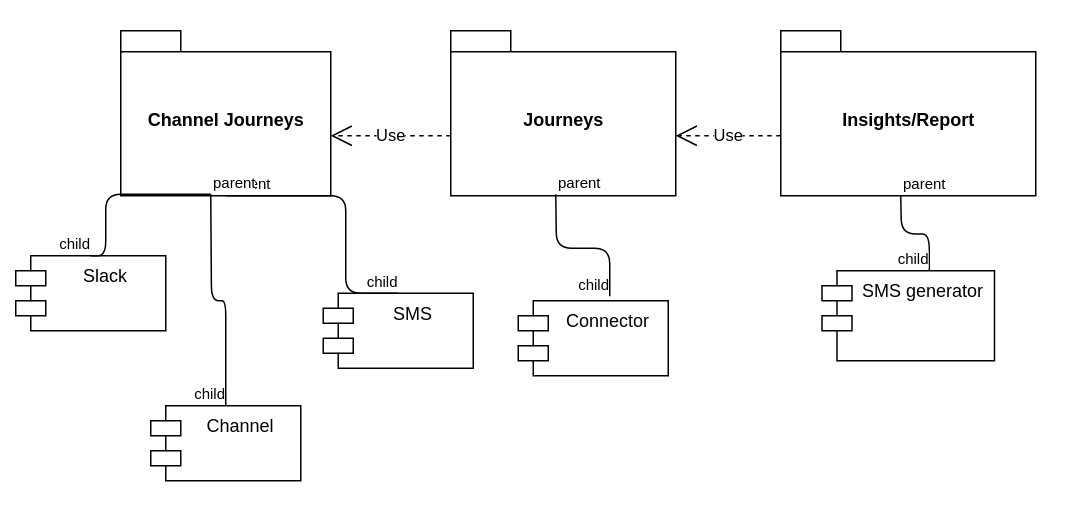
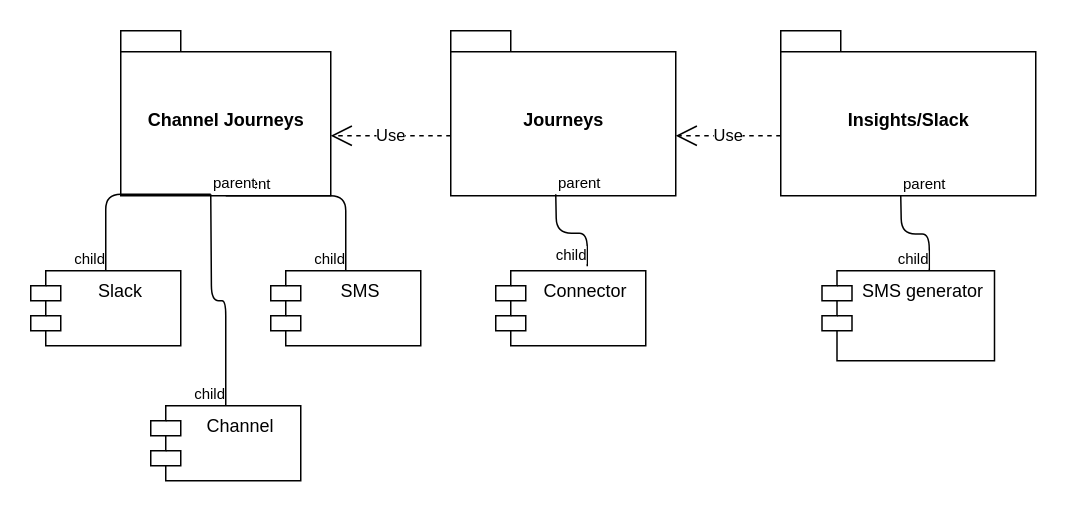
(909, 121) -> (909, 121)
(91, 293) -> (106, 308)
(398, 331) -> (346, 308)
(593, 338) -> (571, 308)
